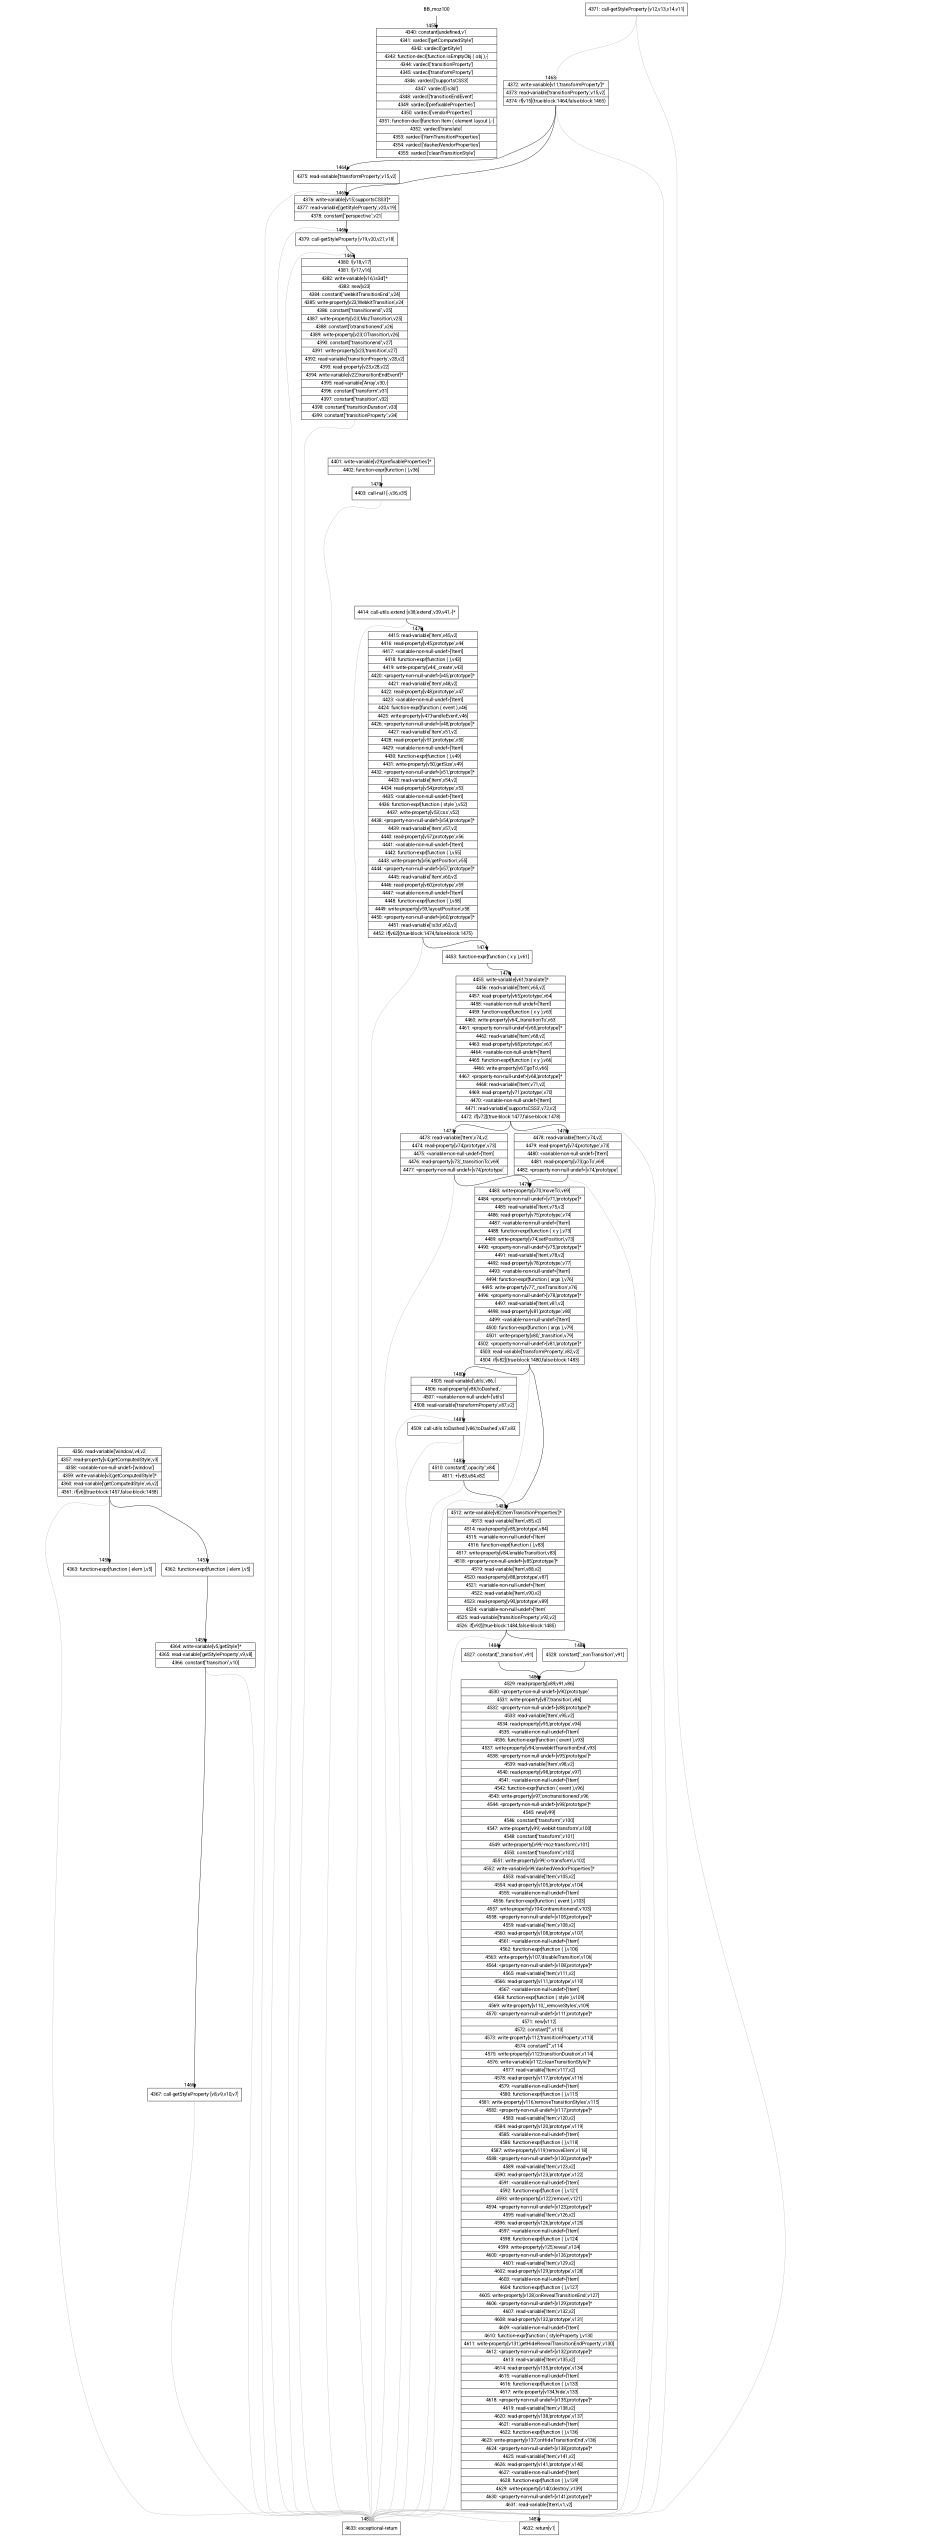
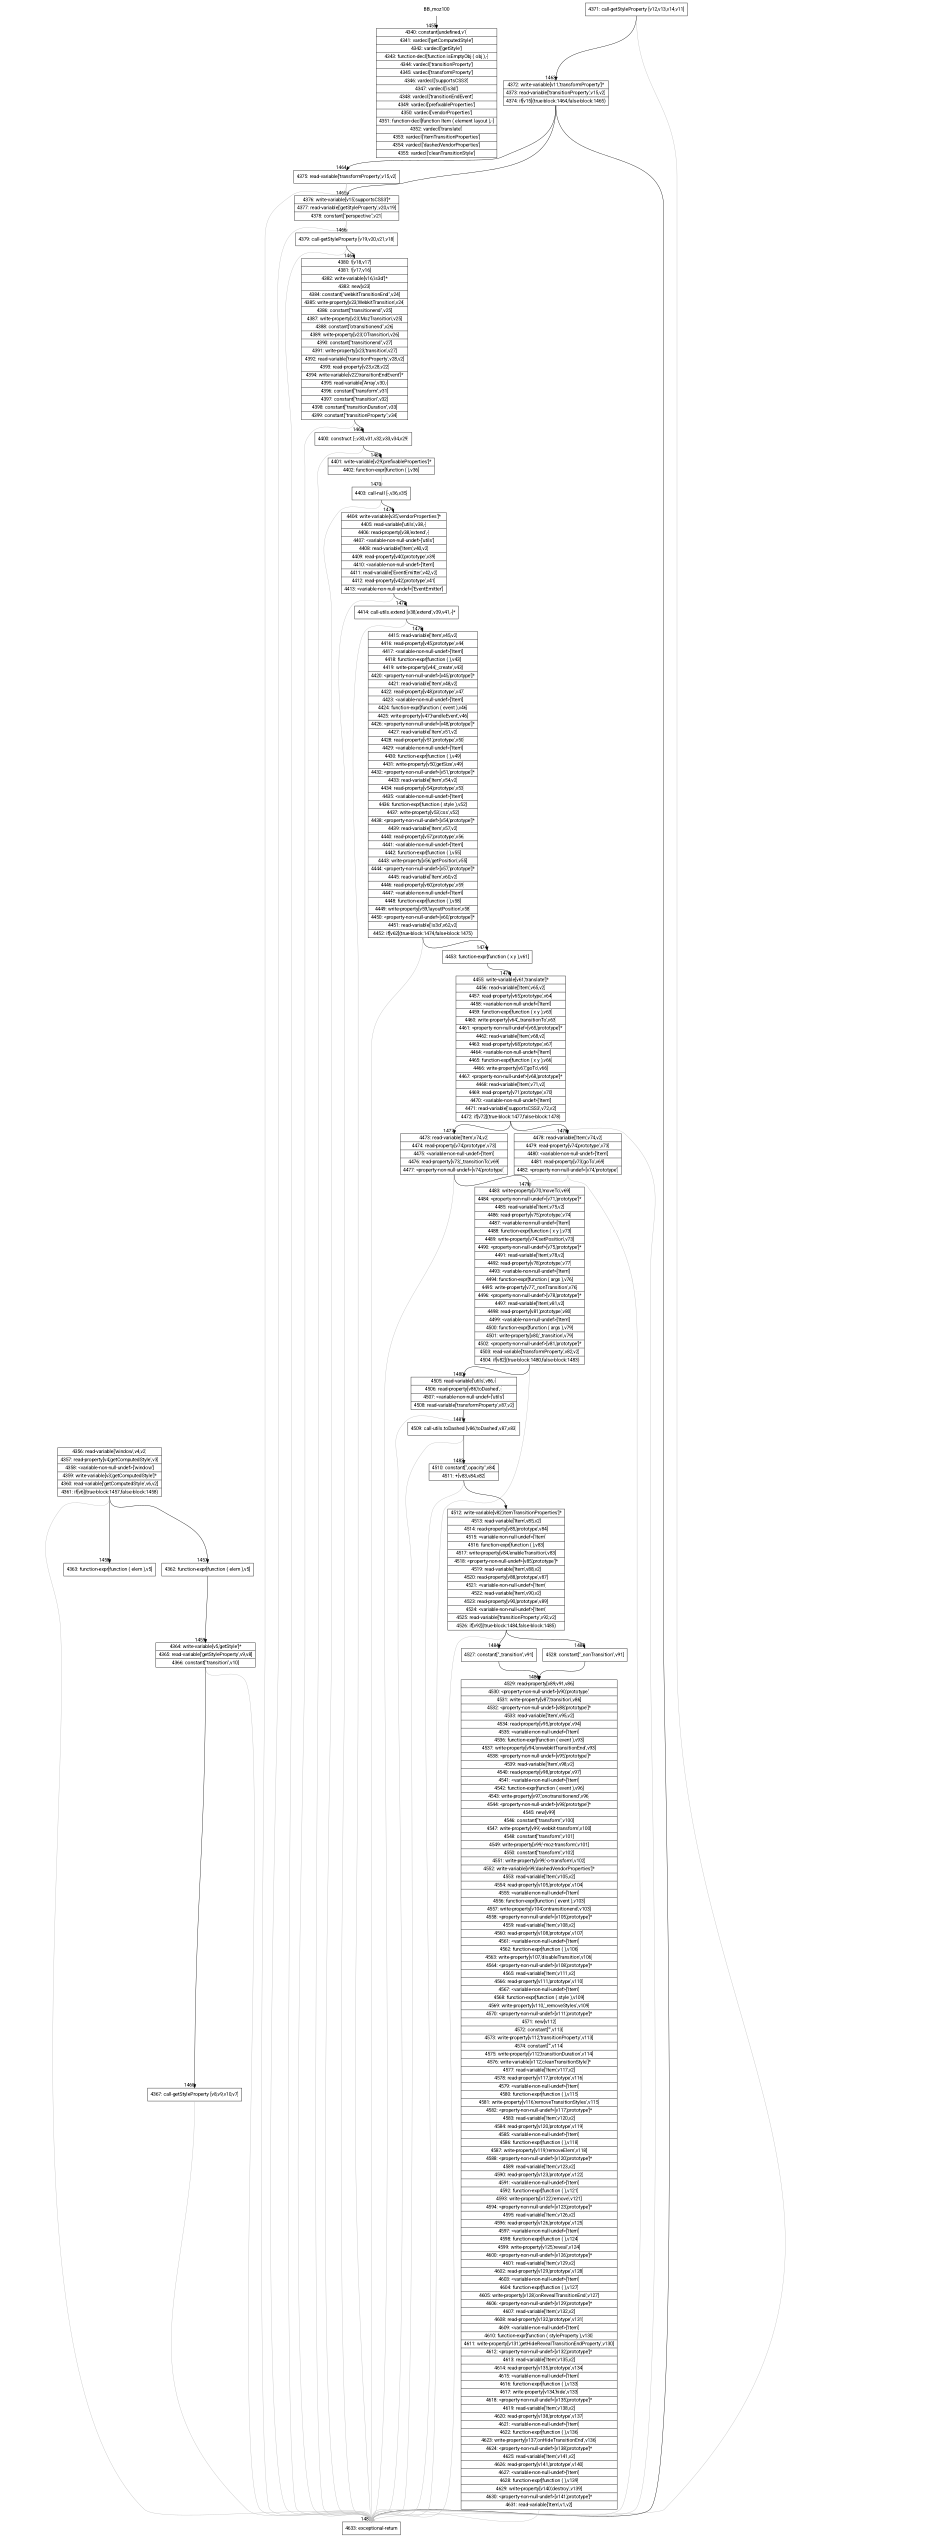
(598, 48) -> (598, 48)
(347, 188) -> (347, 188)
(347, 225) -> (347, 225)
none -> (363, 439)
(381, 479) -> (381, 479)
none -> (394, 553)
(550, 1181) -> (550, 1181)
(664, 1419) -> (664, 1419)
(543, 1441) -> none
(539, 2528) -> none
